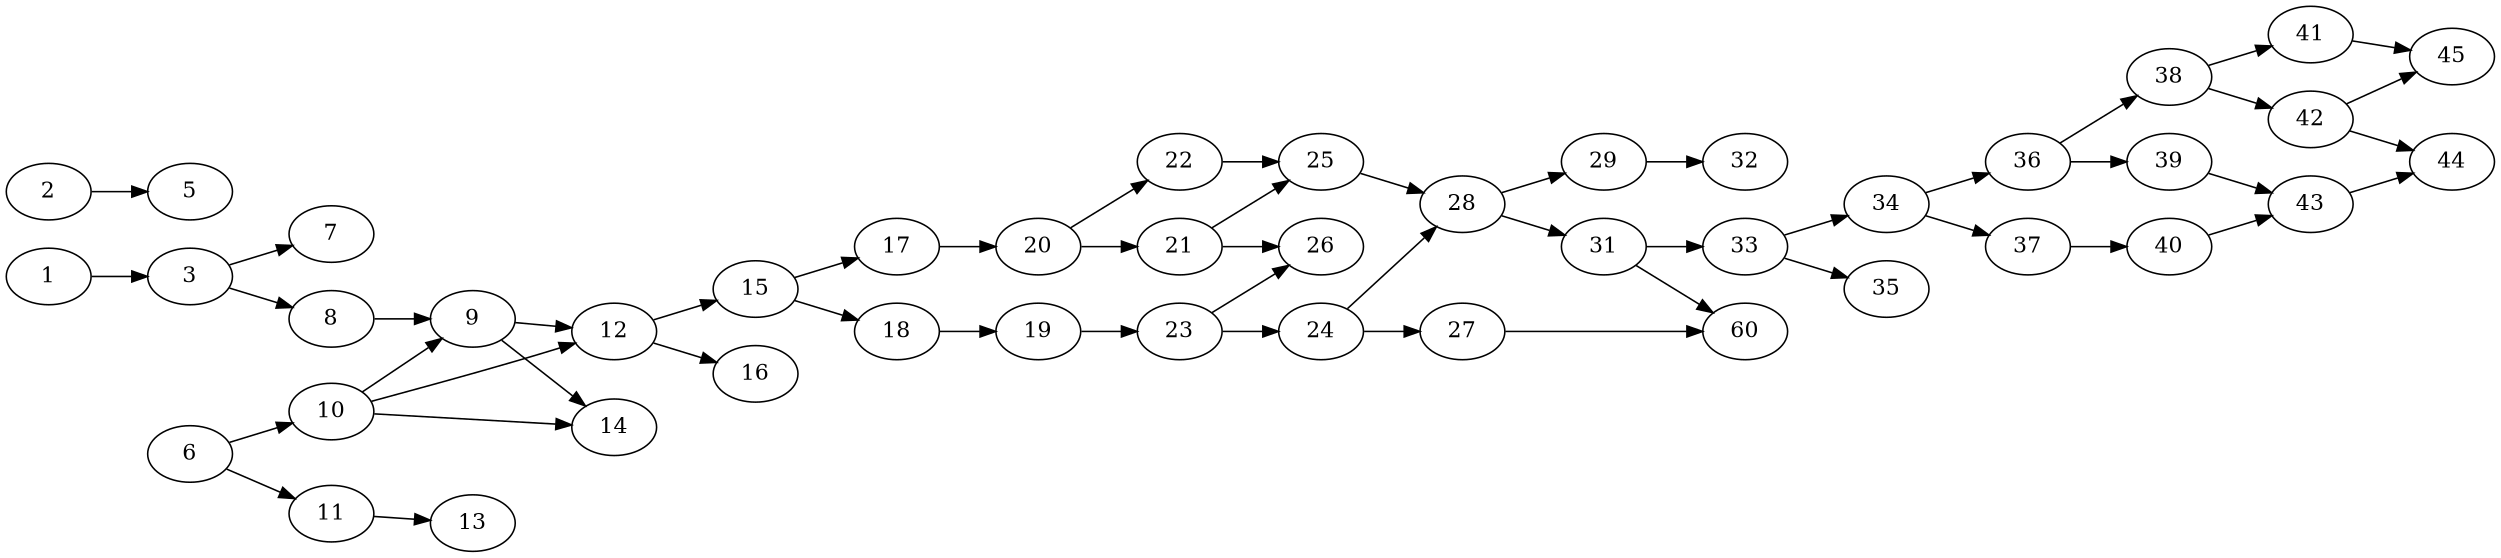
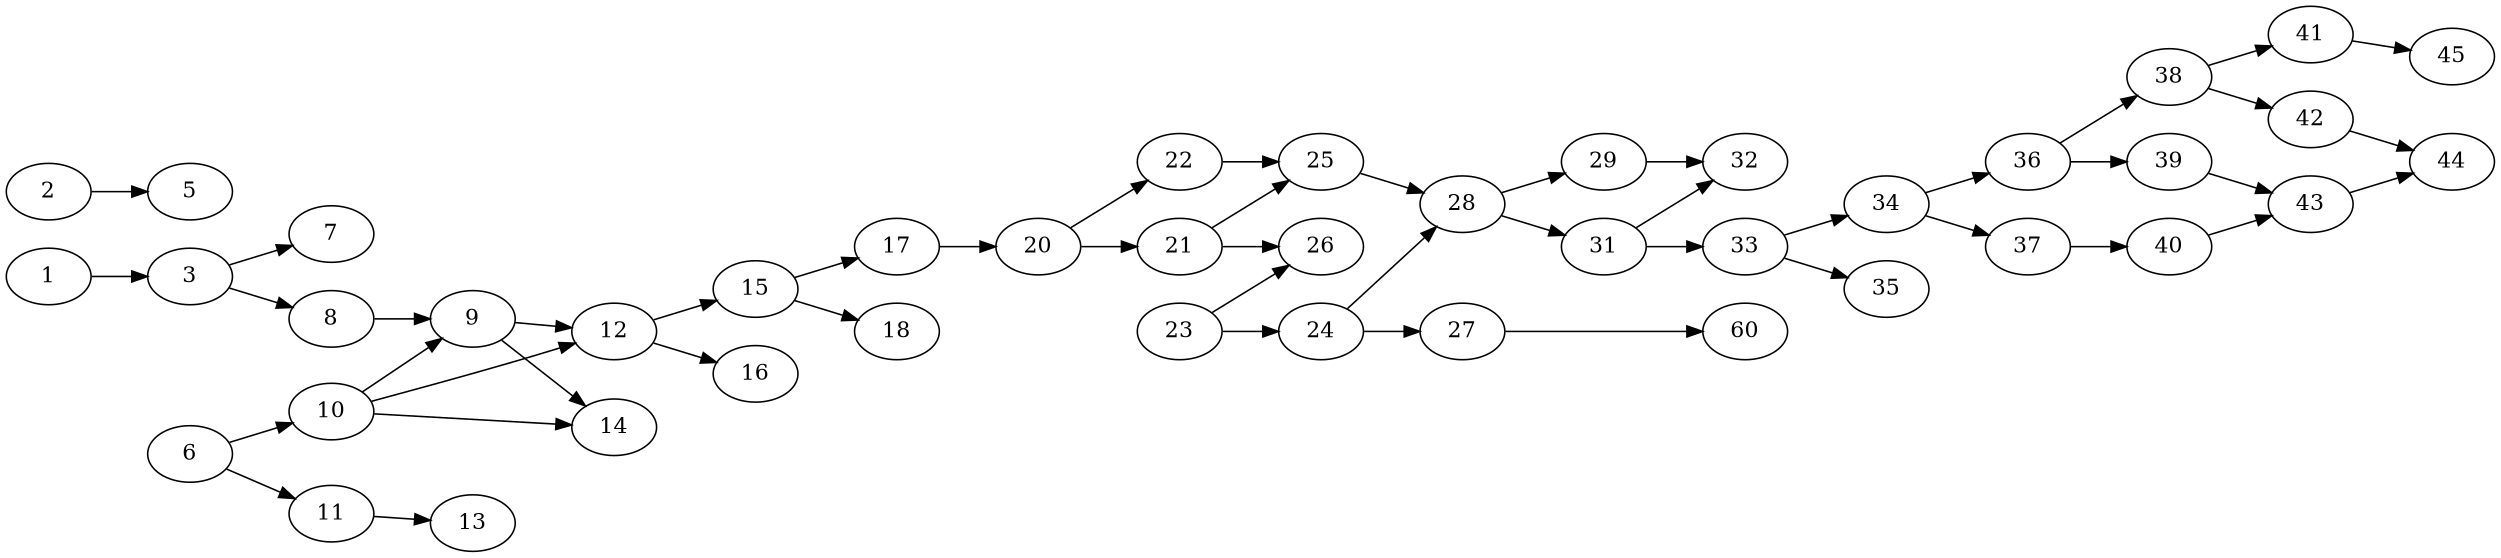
(2374, 91) -> none
(1668, 285) -> (1668, 208)
(1038, 331) -> none
